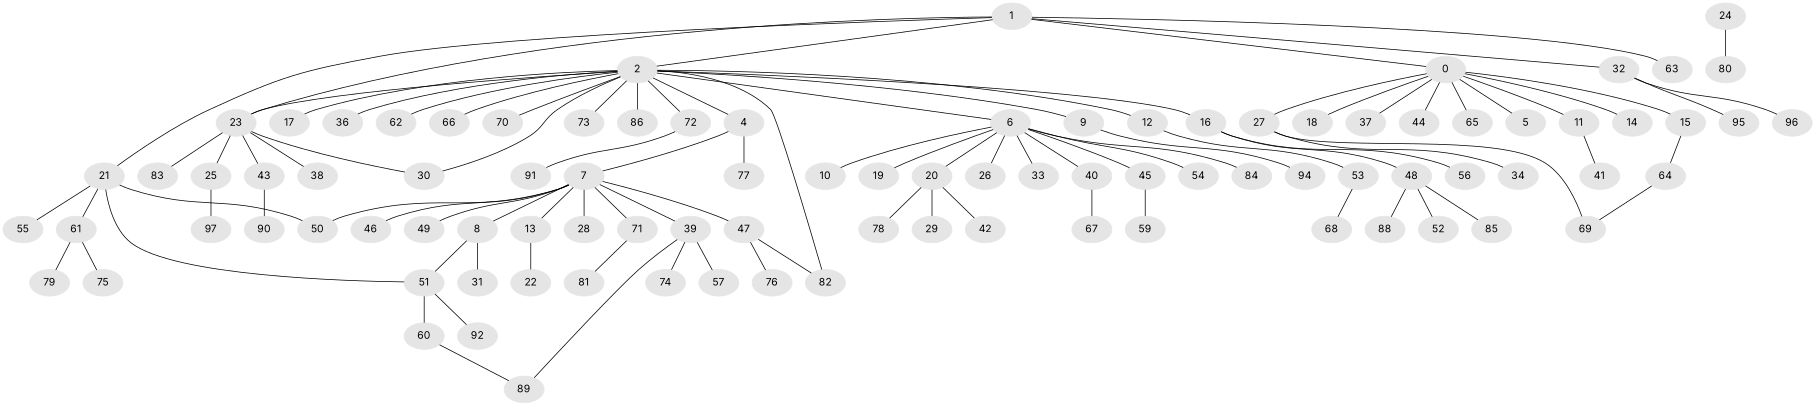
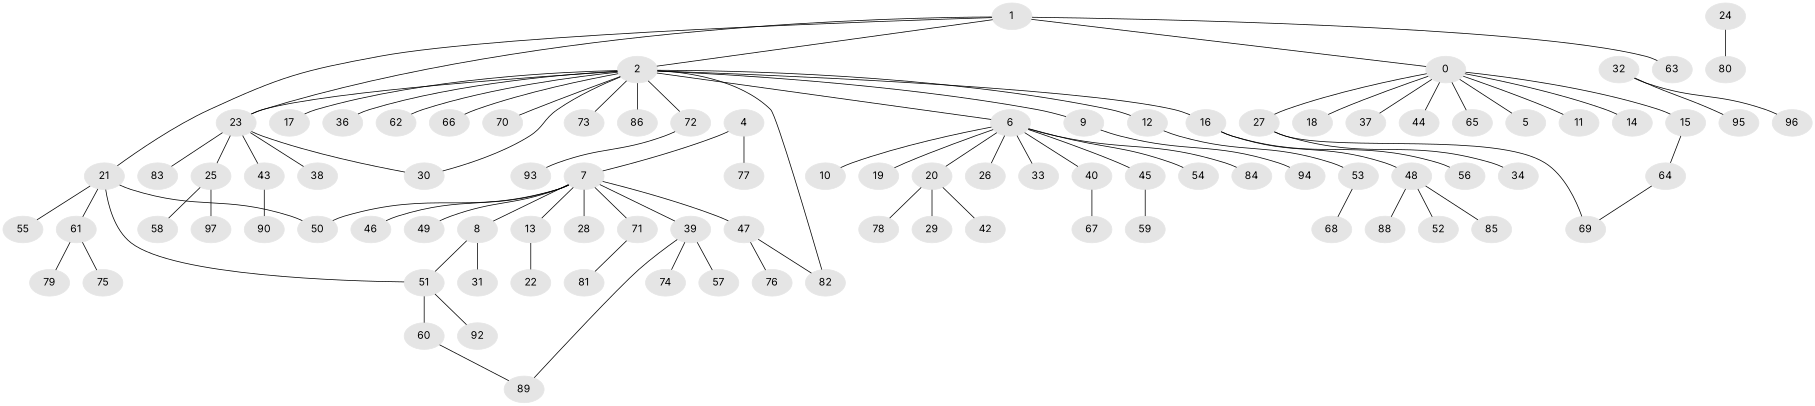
(1316, 43) -> none
(691, 96) -> none
(531, 176) -> (531, 176)
(1600, 176) -> none
none -> (158, 229)
